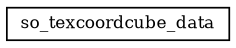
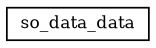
(118, 24) -> (78, 24)
